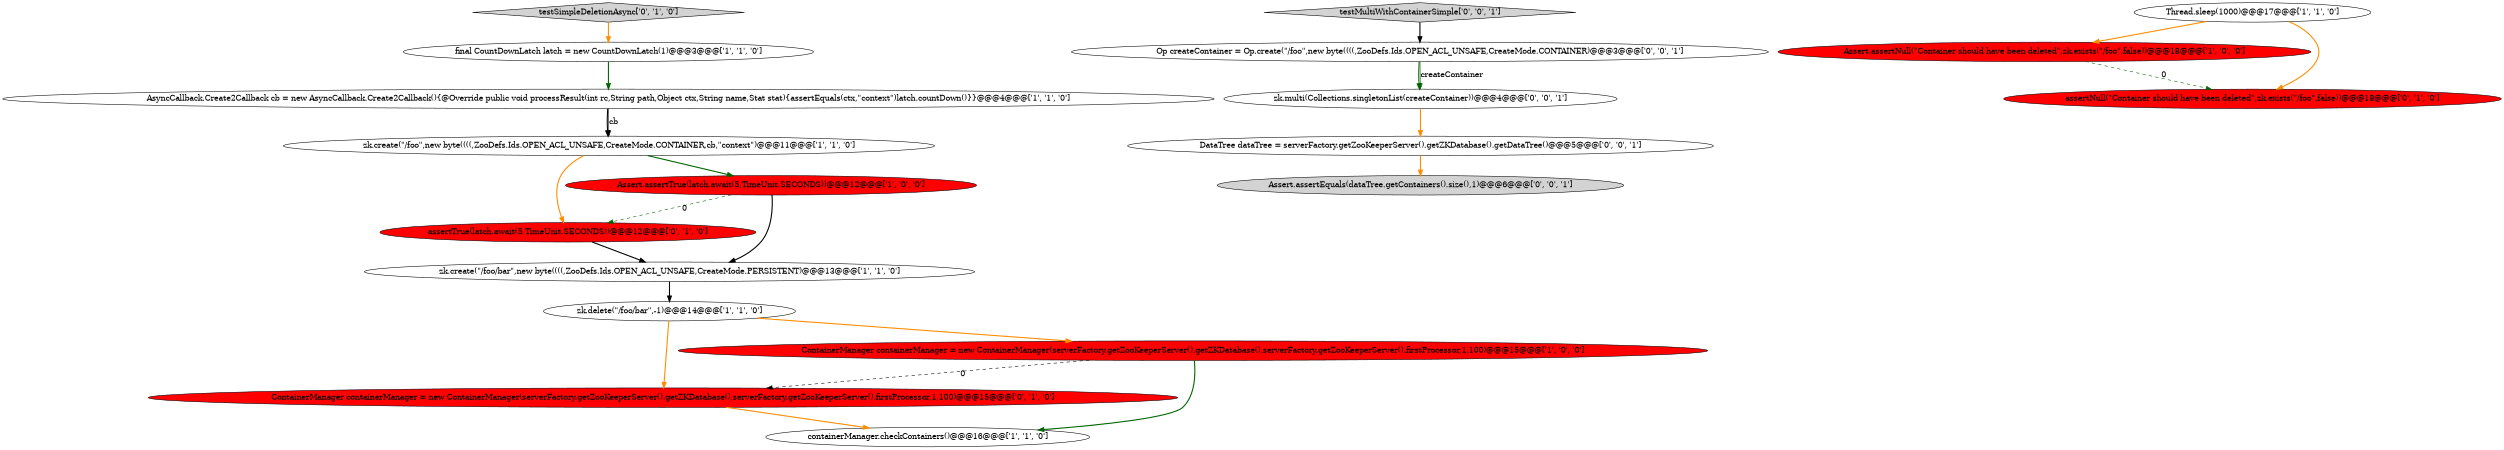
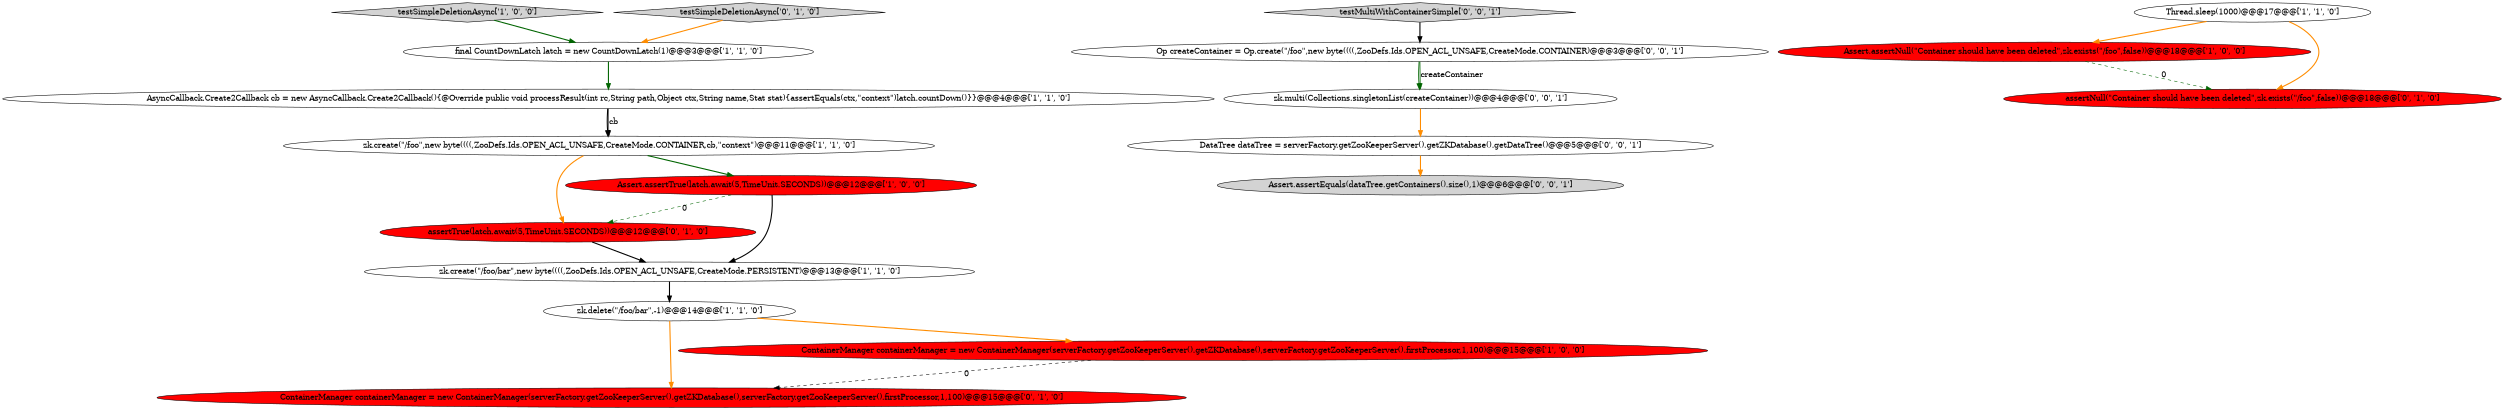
none -> (467, 12)
(928, 437) -> none
